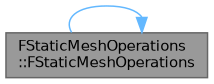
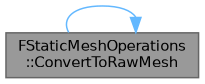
(107, 55) -> (102, 55)
